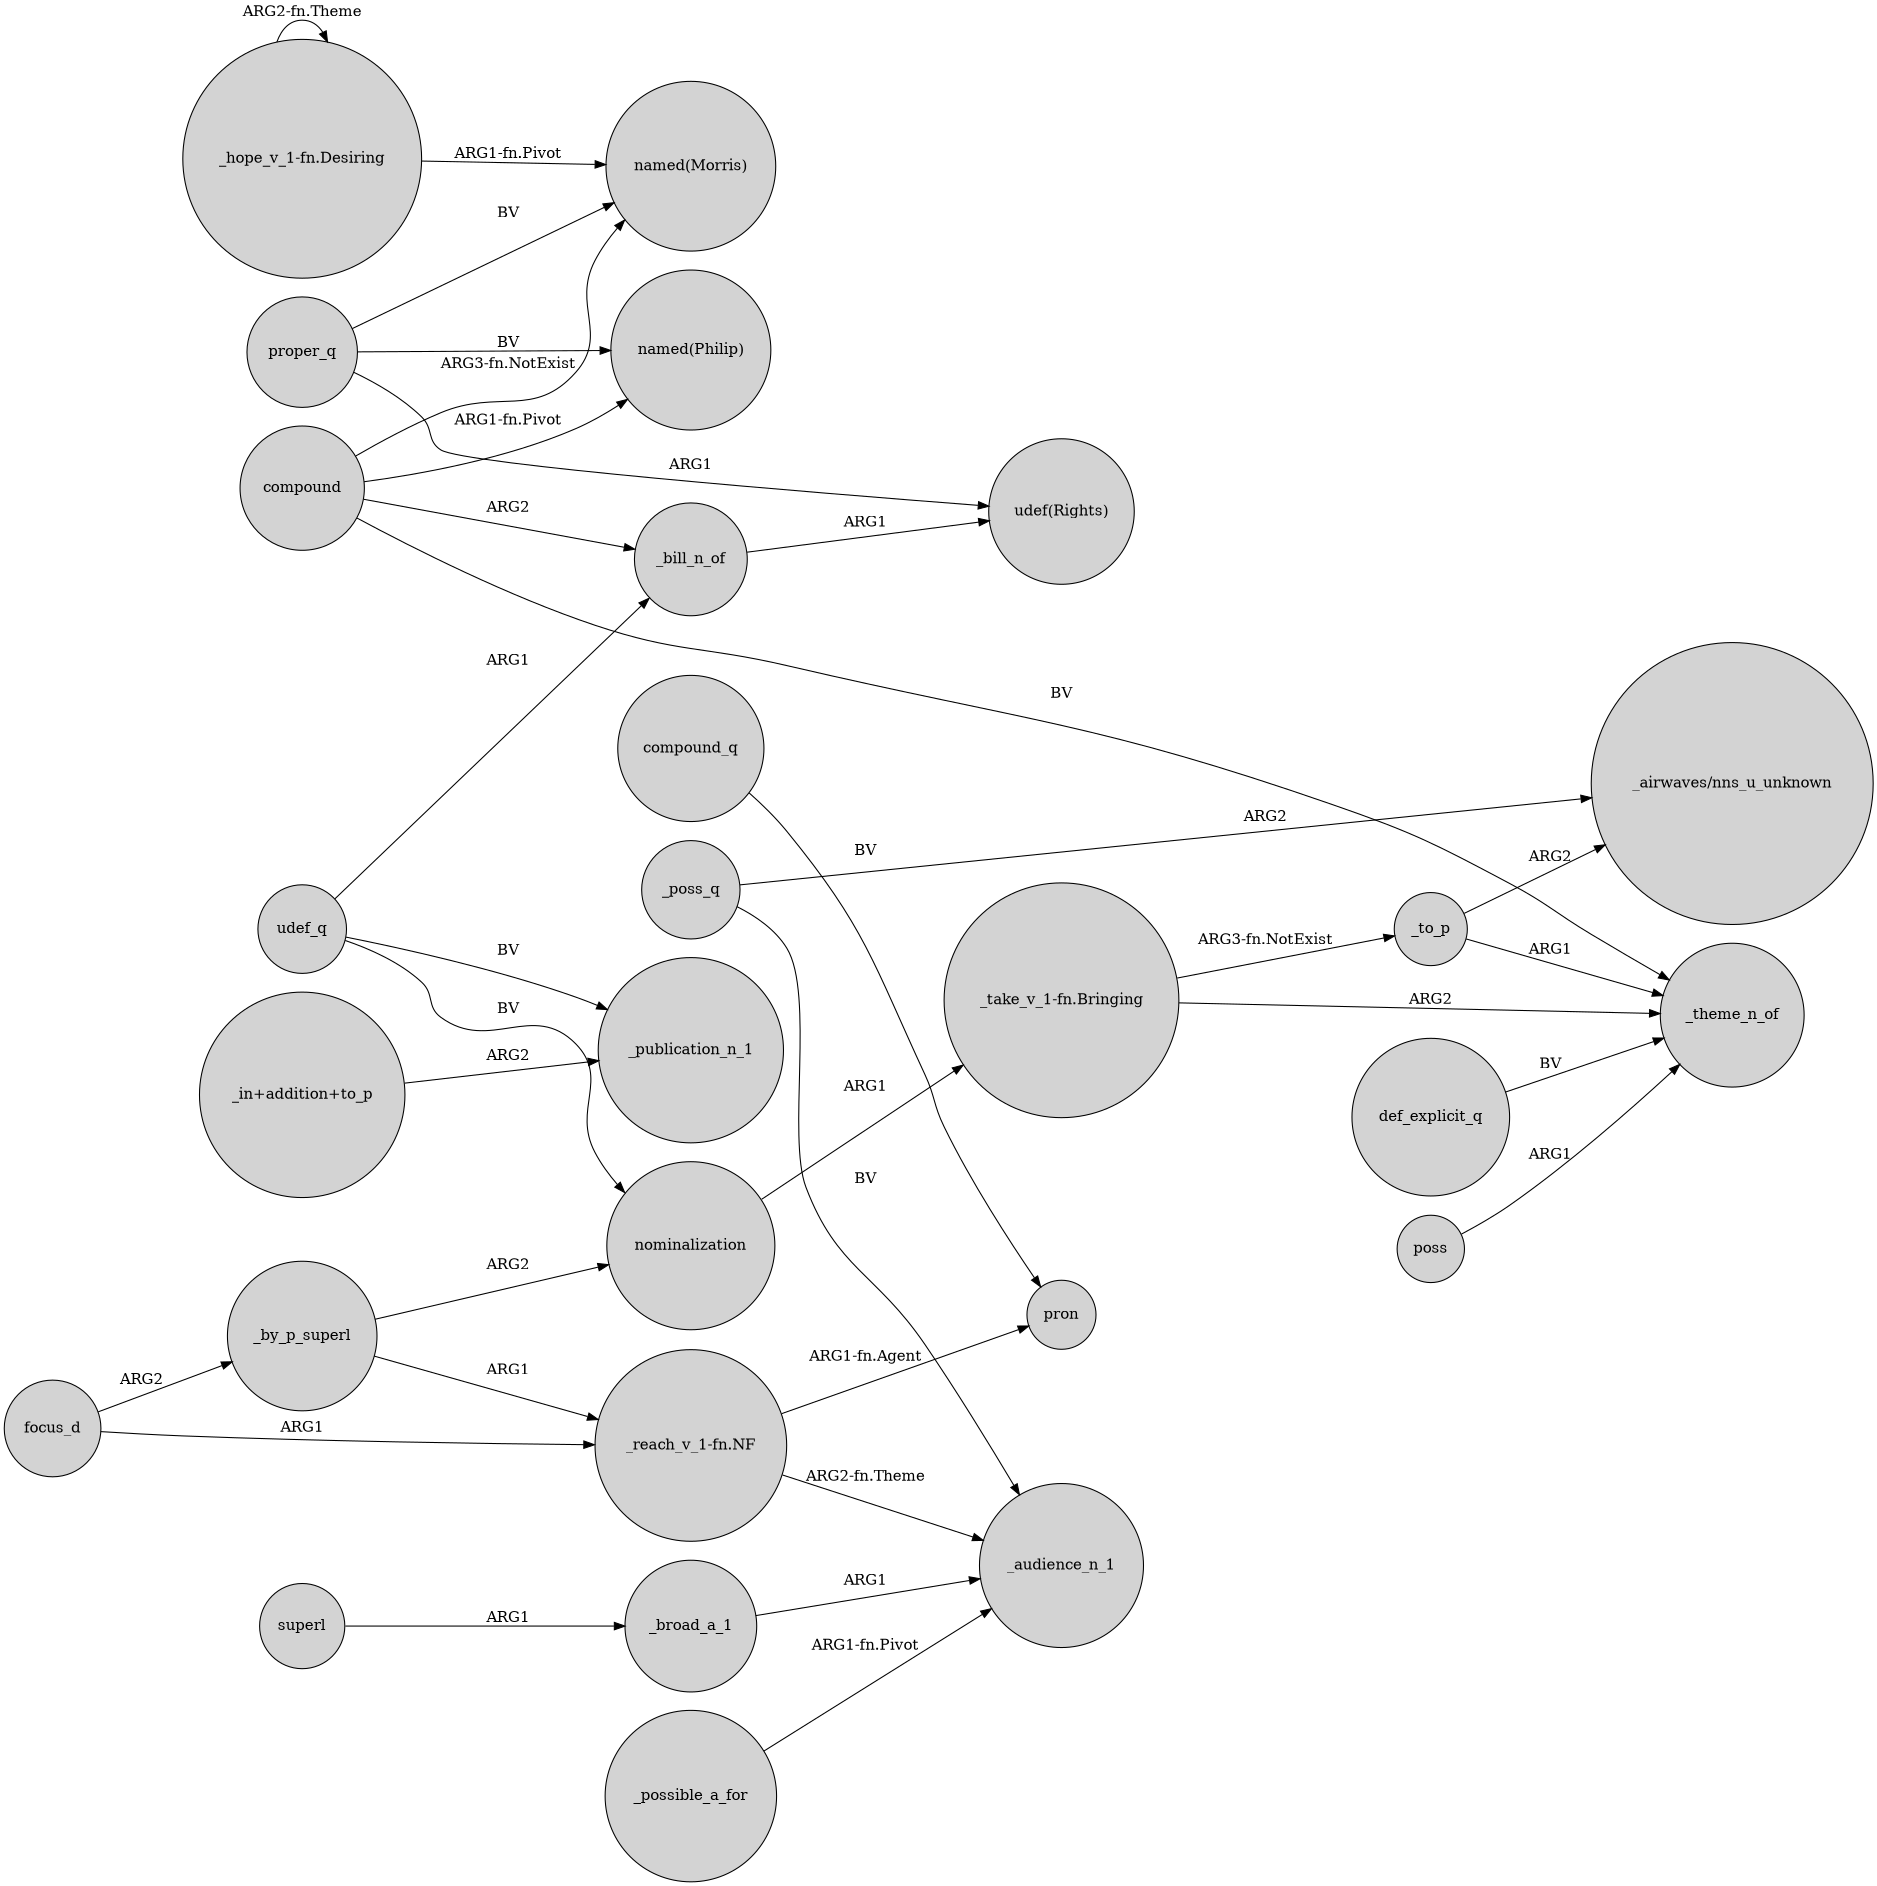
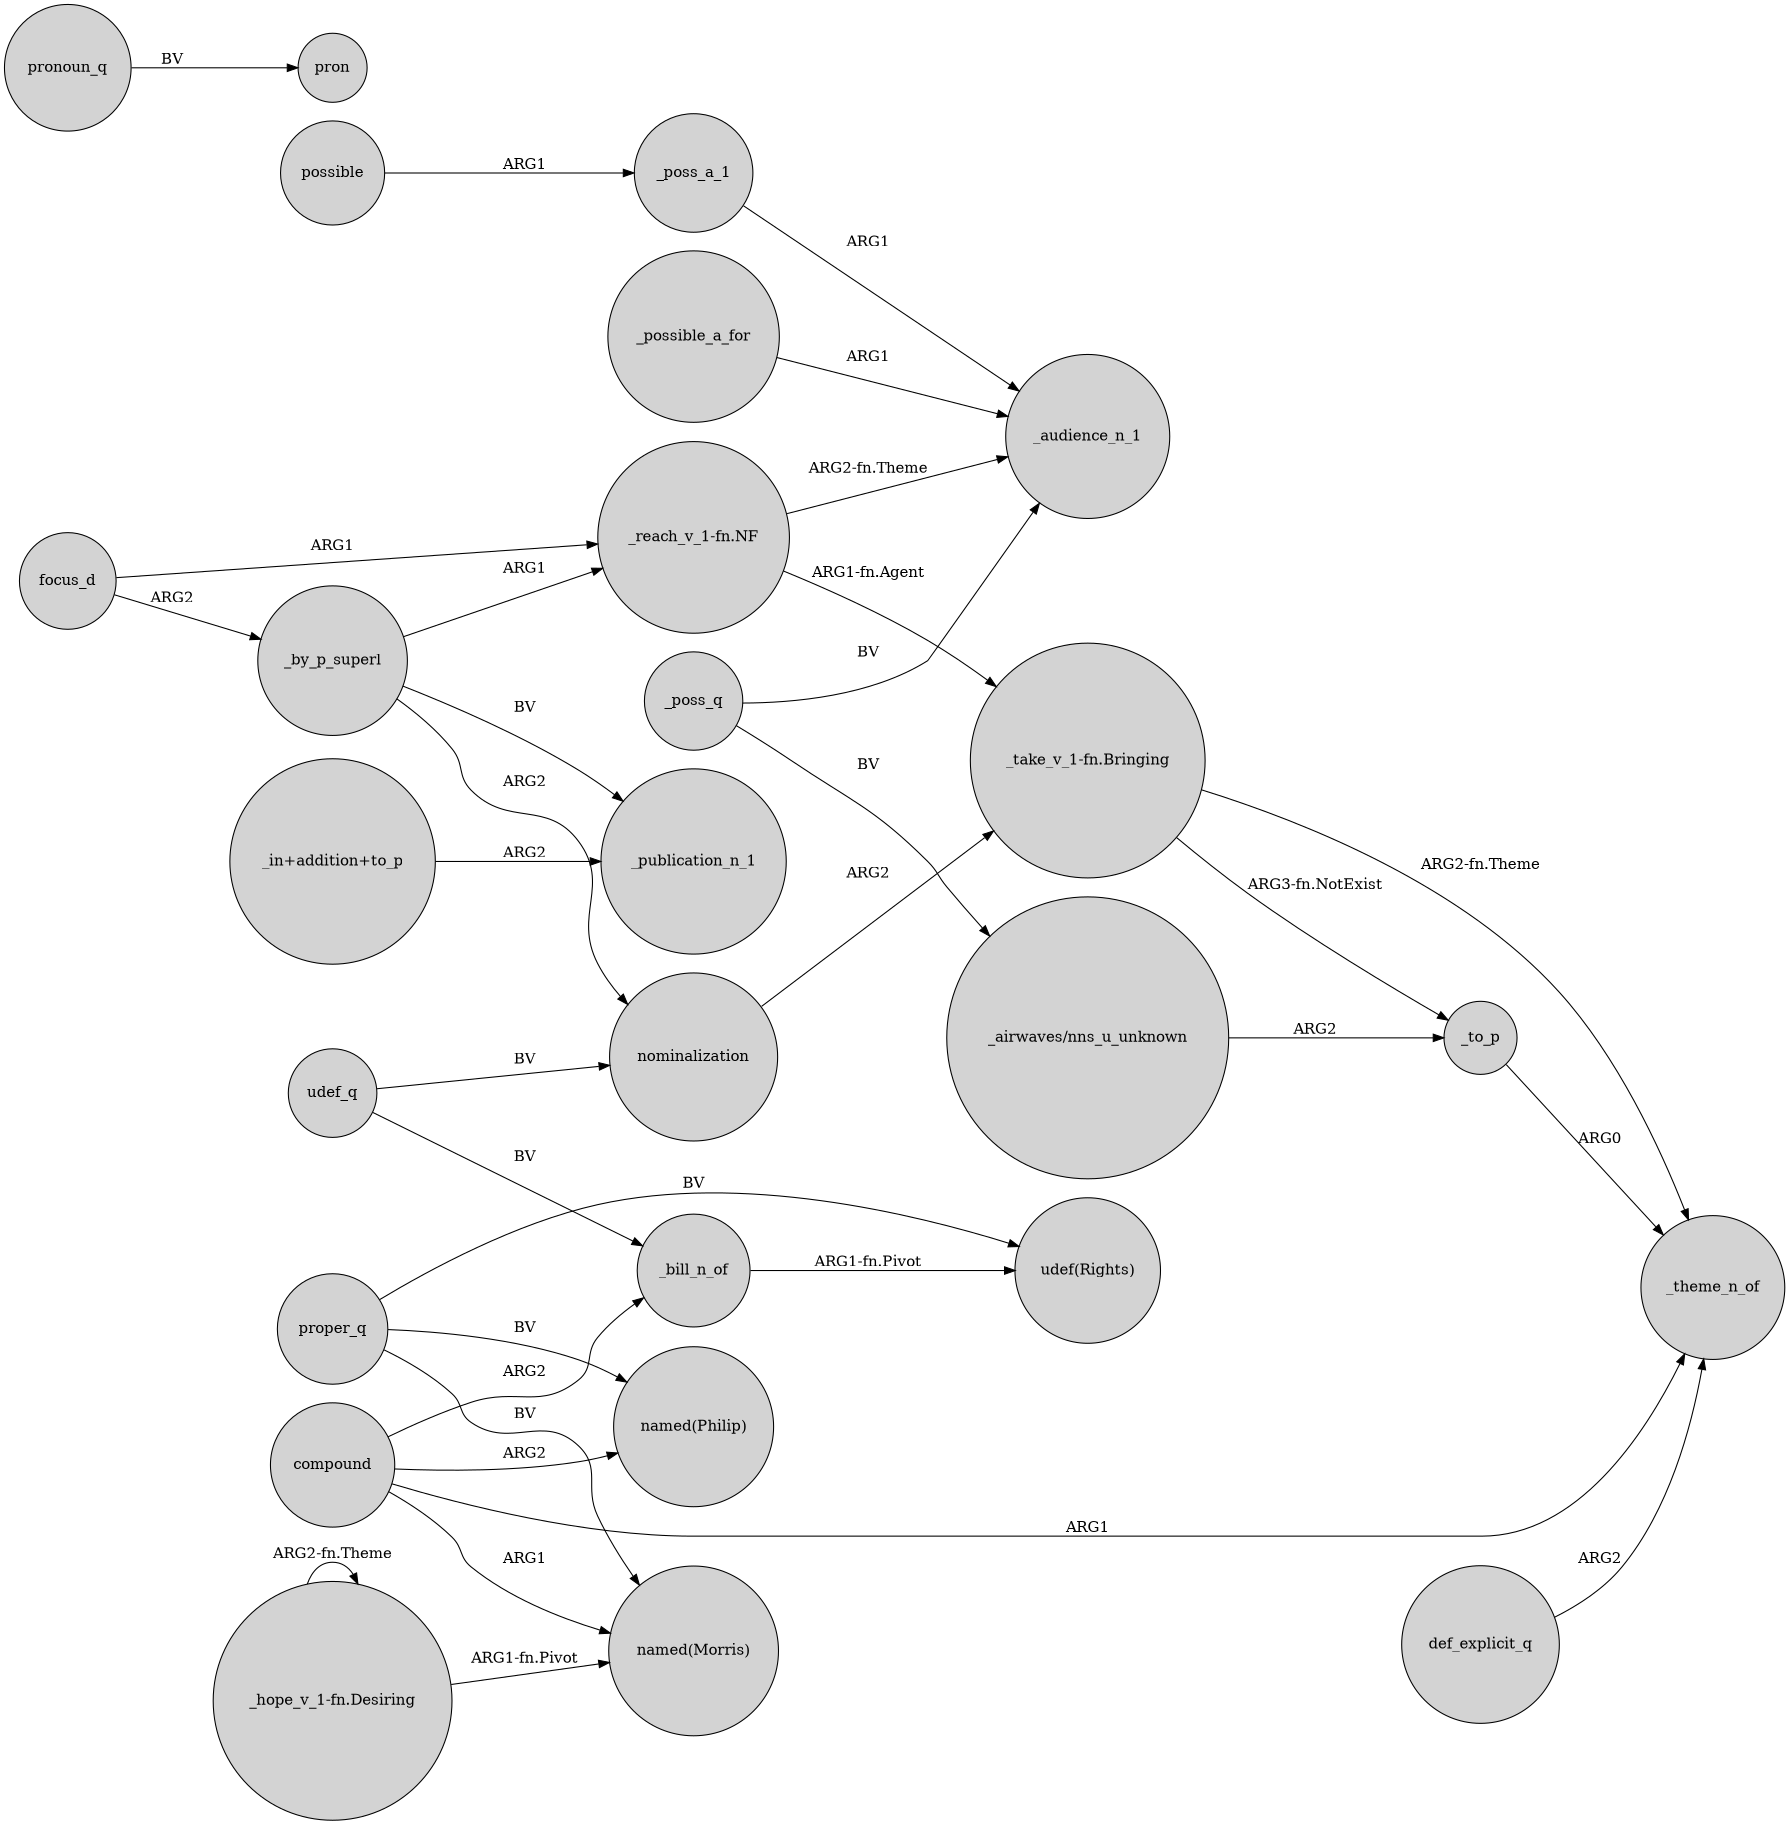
(508, 364) -> (525, 1559)
(508, 421) -> (525, 1454)
(691, 465) -> (694, 1184)
(865, 523) -> (868, 1263)
(508, 661) -> (525, 1157)
(1061, 694) -> (1088, 1528)
(691, 748) -> (68, 68)
(1265, 817) -> (868, 765)
(1530, 881) -> (1331, 1038)
(1550, 950) -> (1600, 1139)
(473, 966) -> (512, 734)
(1431, 1000) -> (1480, 865)
(1550, 1065) -> (1600, 1559)
(865, 1087) -> (868, 874)
(1431, 1249) -> none
(900, 1372) -> (889, 619)
(302, 1626) -> (333, 173)
(691, 1626) -> (694, 173)
(865, 1646) -> (868, 357)
